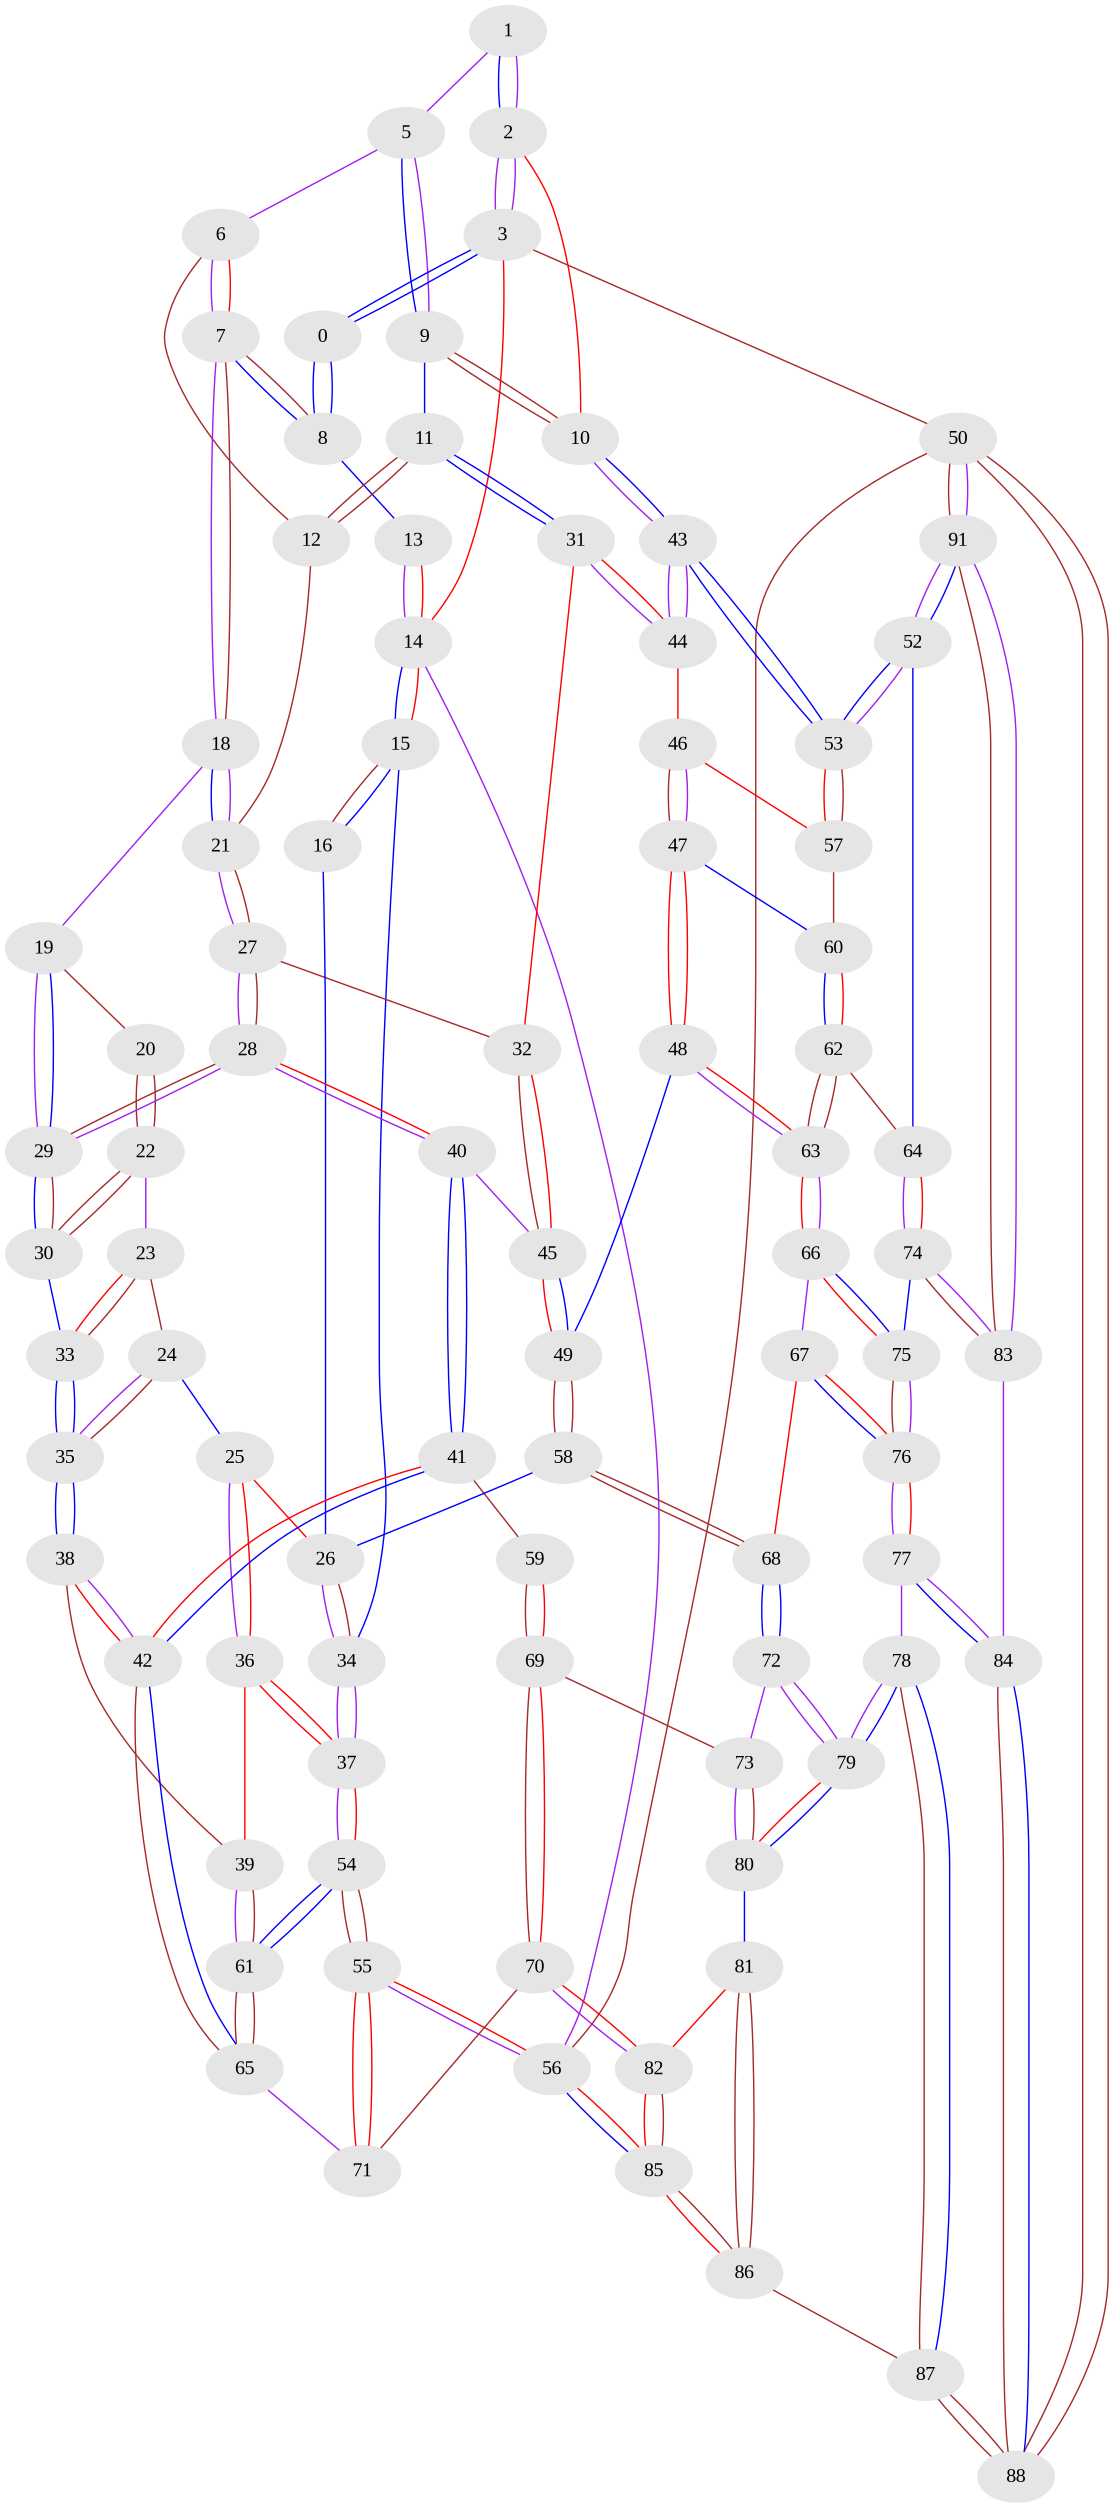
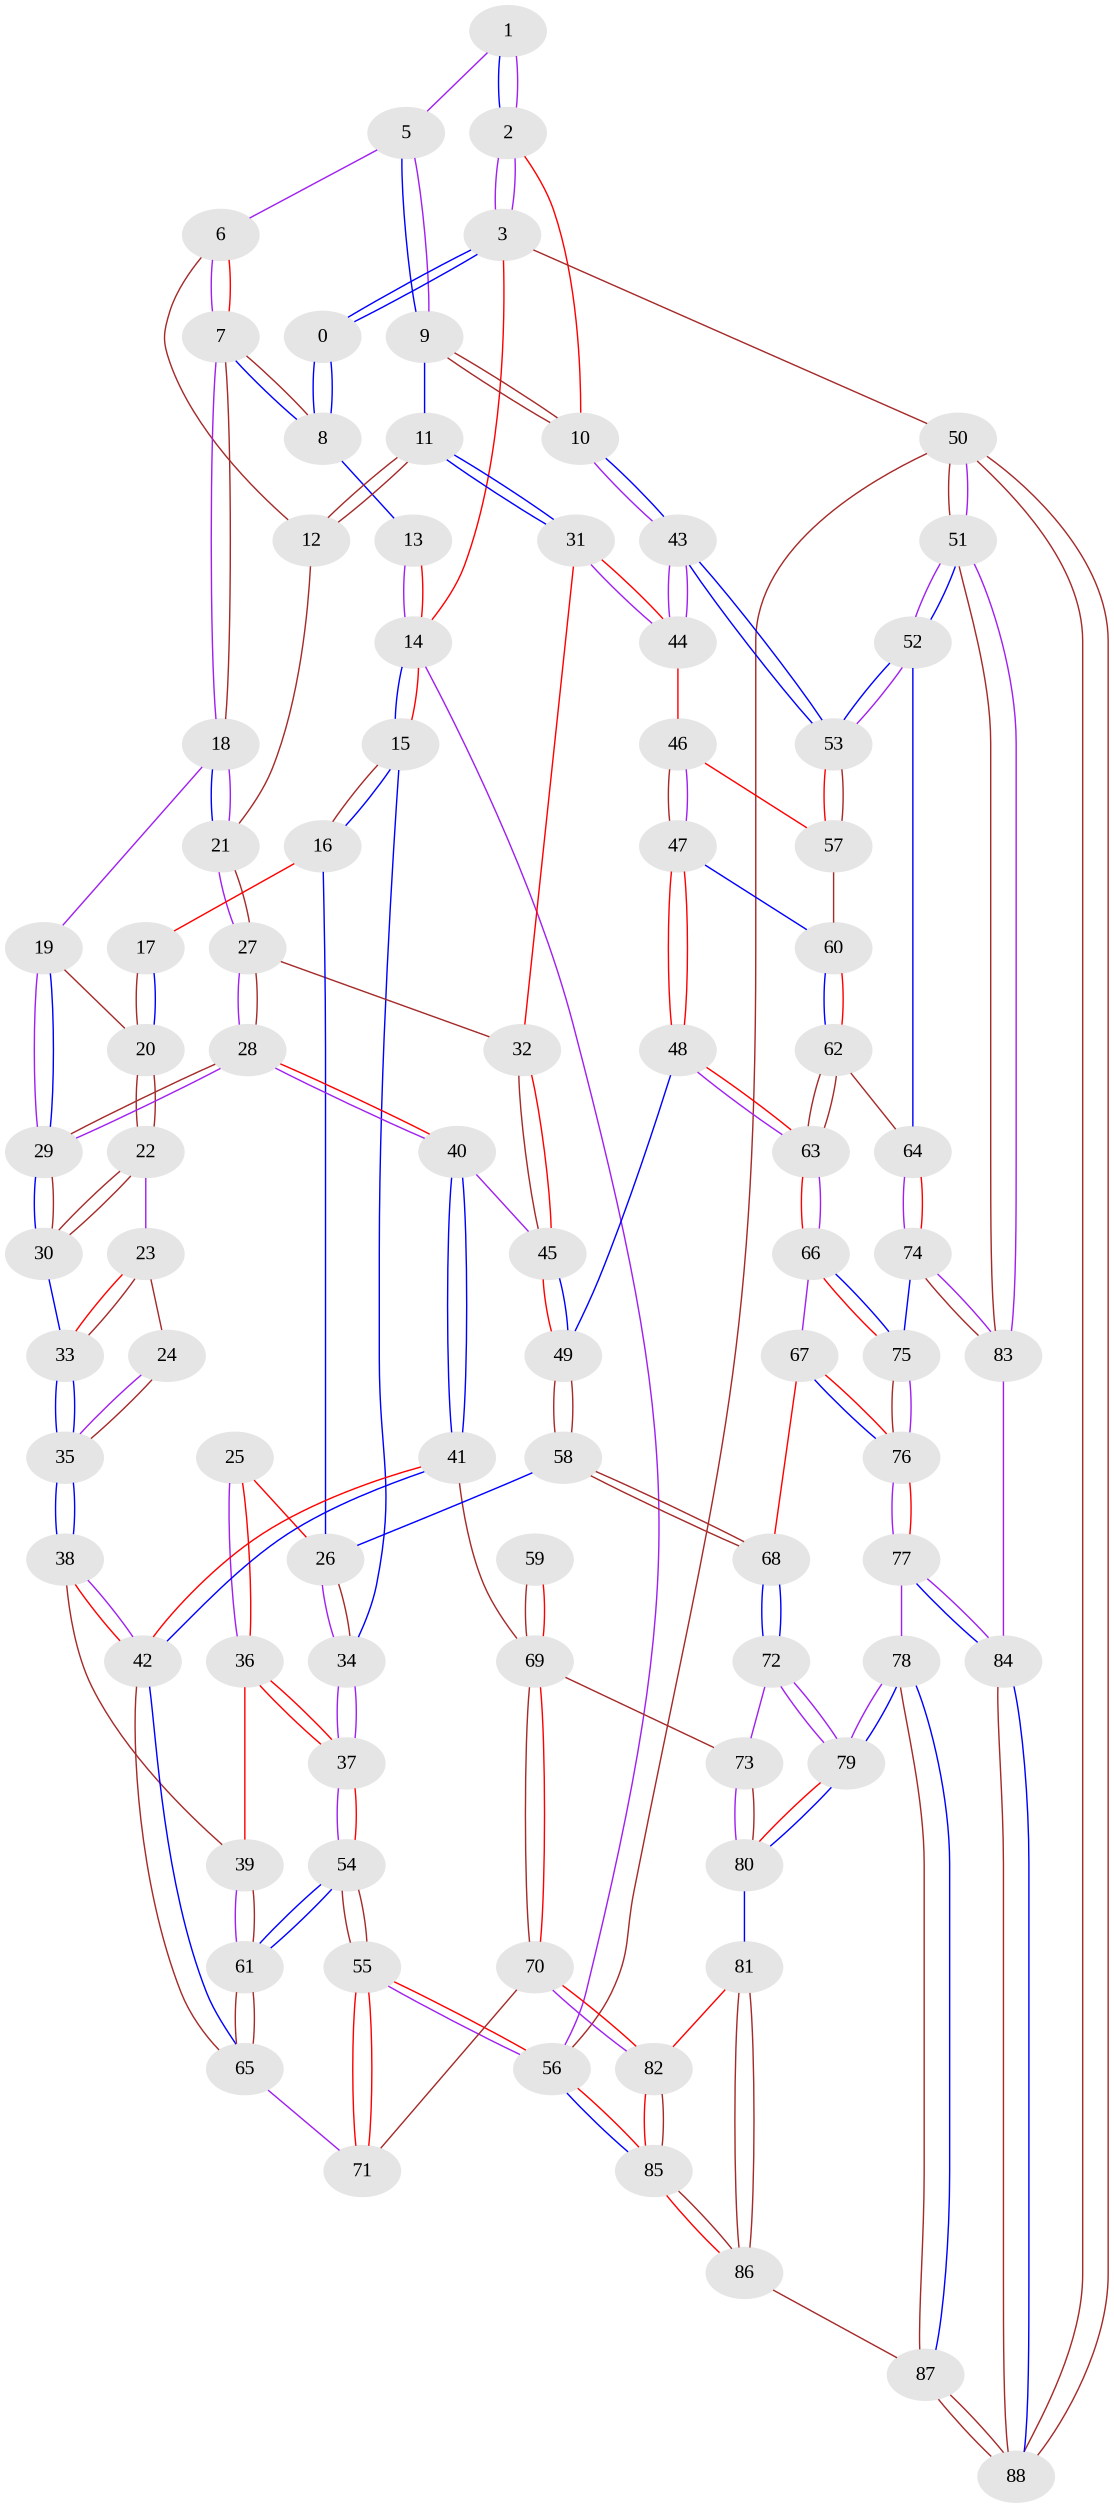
(958, 541) -> (958, 541)
none -> (146, 948)
(201, 1407) -> none
(496, 1509) -> (477, 1565)
